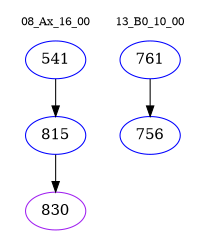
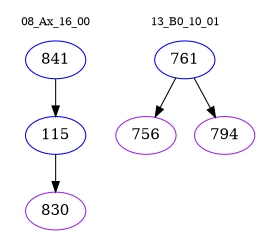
(150, 23) -> (185, 23)
(56, 60) -> (56, 60)
(56, 135) -> (56, 135)
(150, 135) -> (146, 135)
none -> (225, 135)
